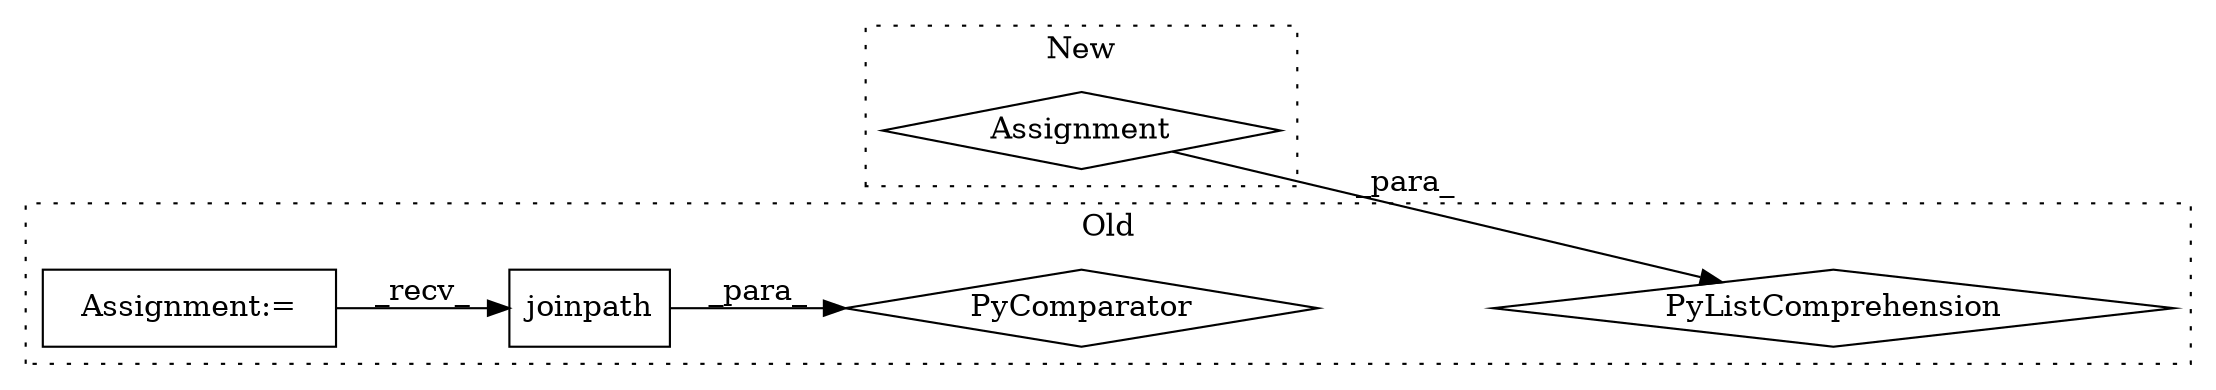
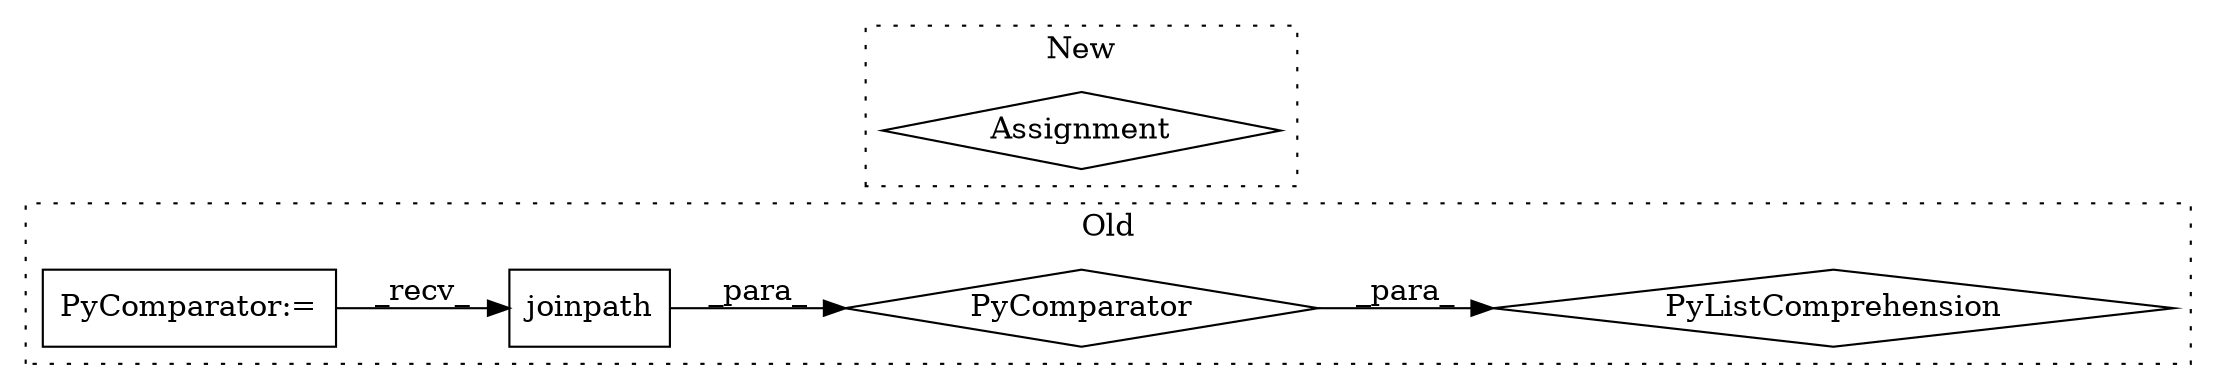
(1450, 218) -> (1395, 308)
(189, 308) -> (189, 308)
